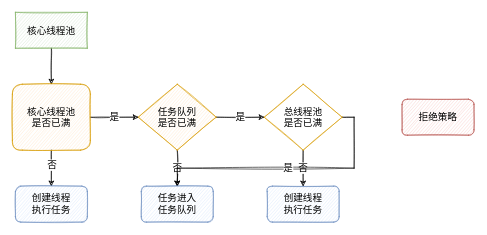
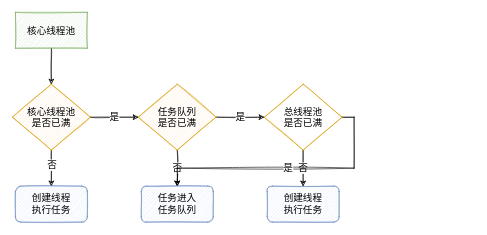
(51, 117) -> (51, 117)
(438, 117) -> none
